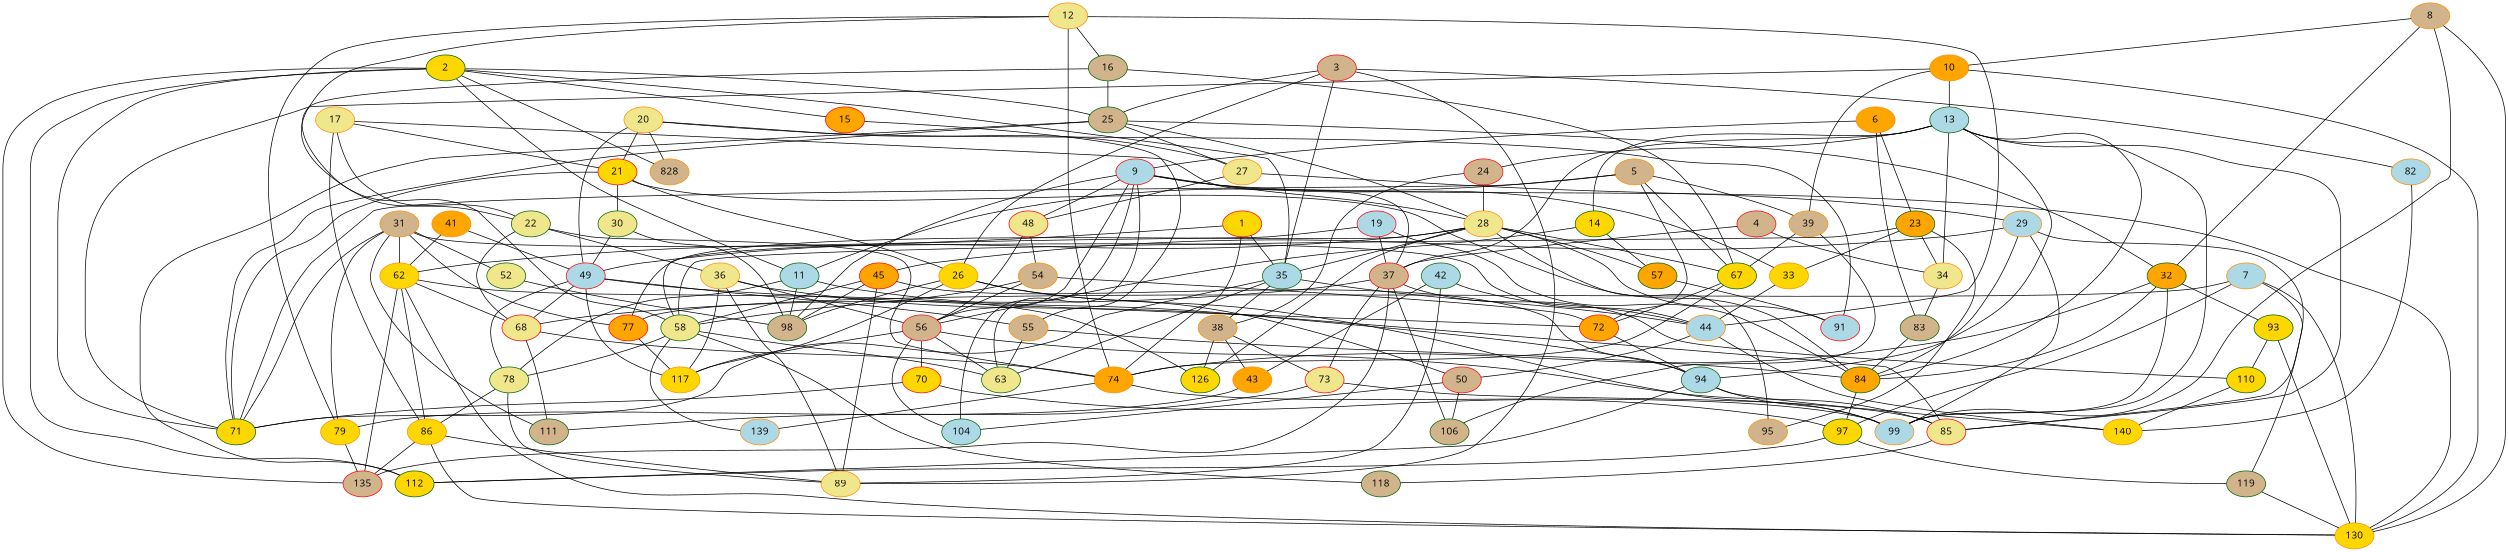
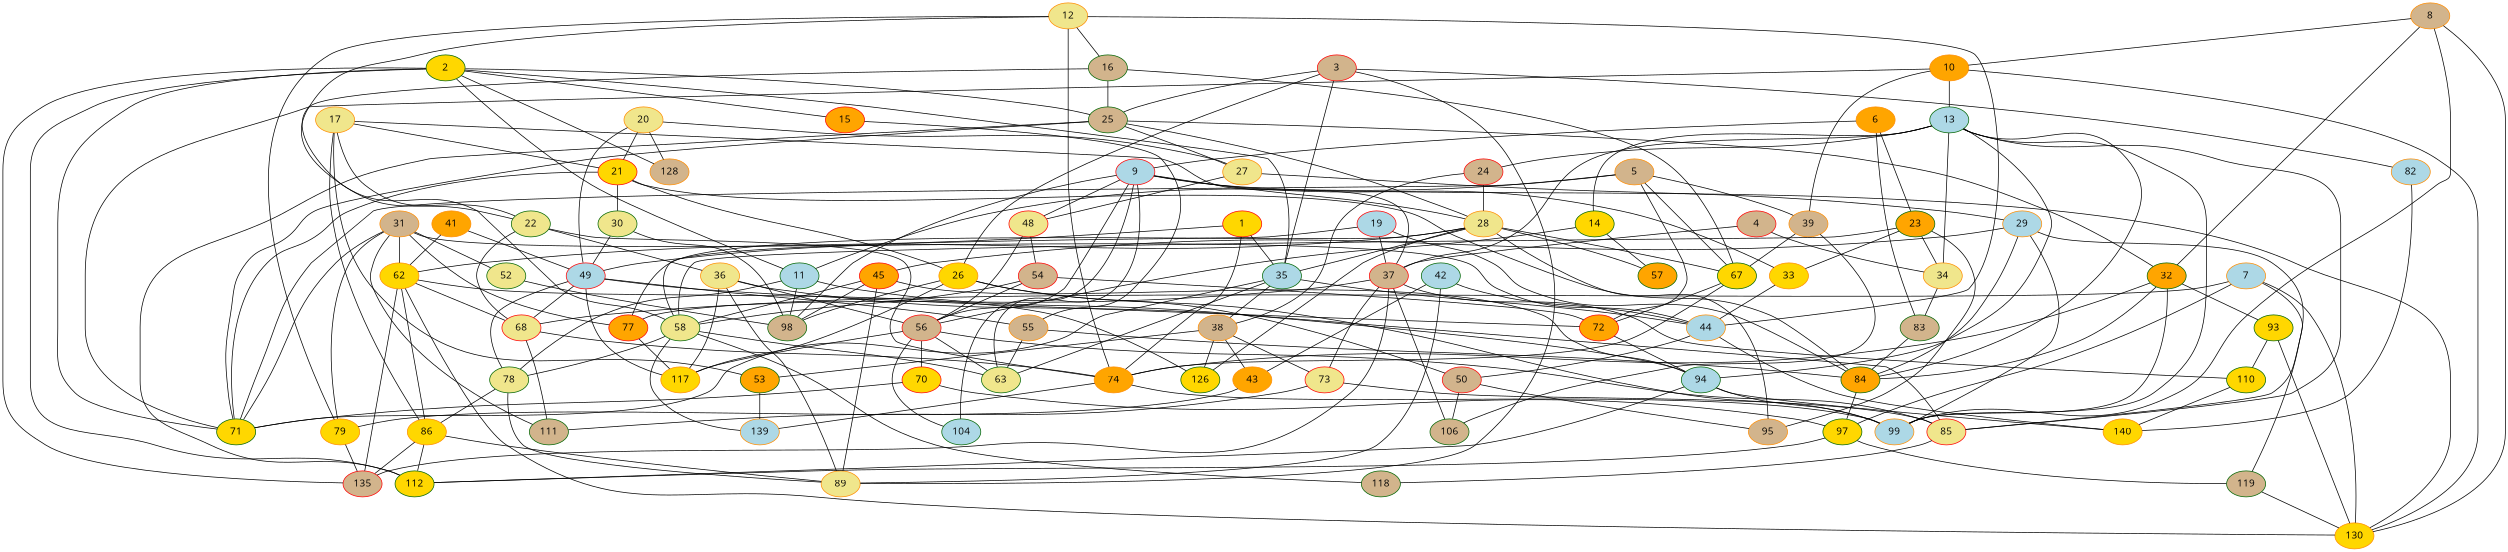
(670, 172) -> (670, 172)
(1038, 276) -> (1038, 276)
(1840, 328) -> none
none -> (760, 380)
(1235, 405) -> (1608, 407)
(1224, 522) -> (421, 458)
